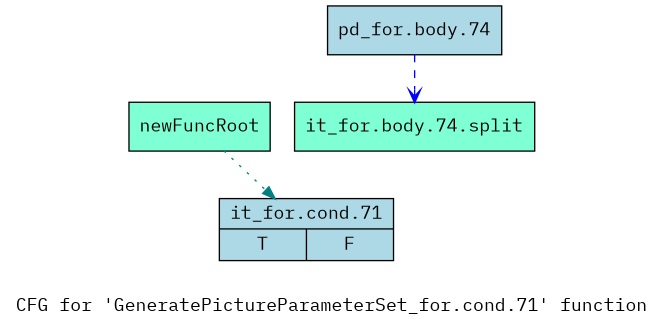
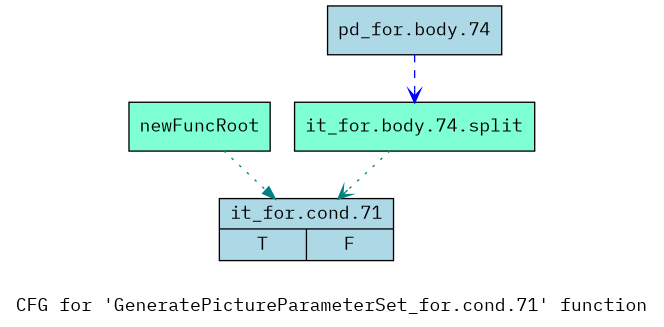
none -> (369, 170)
